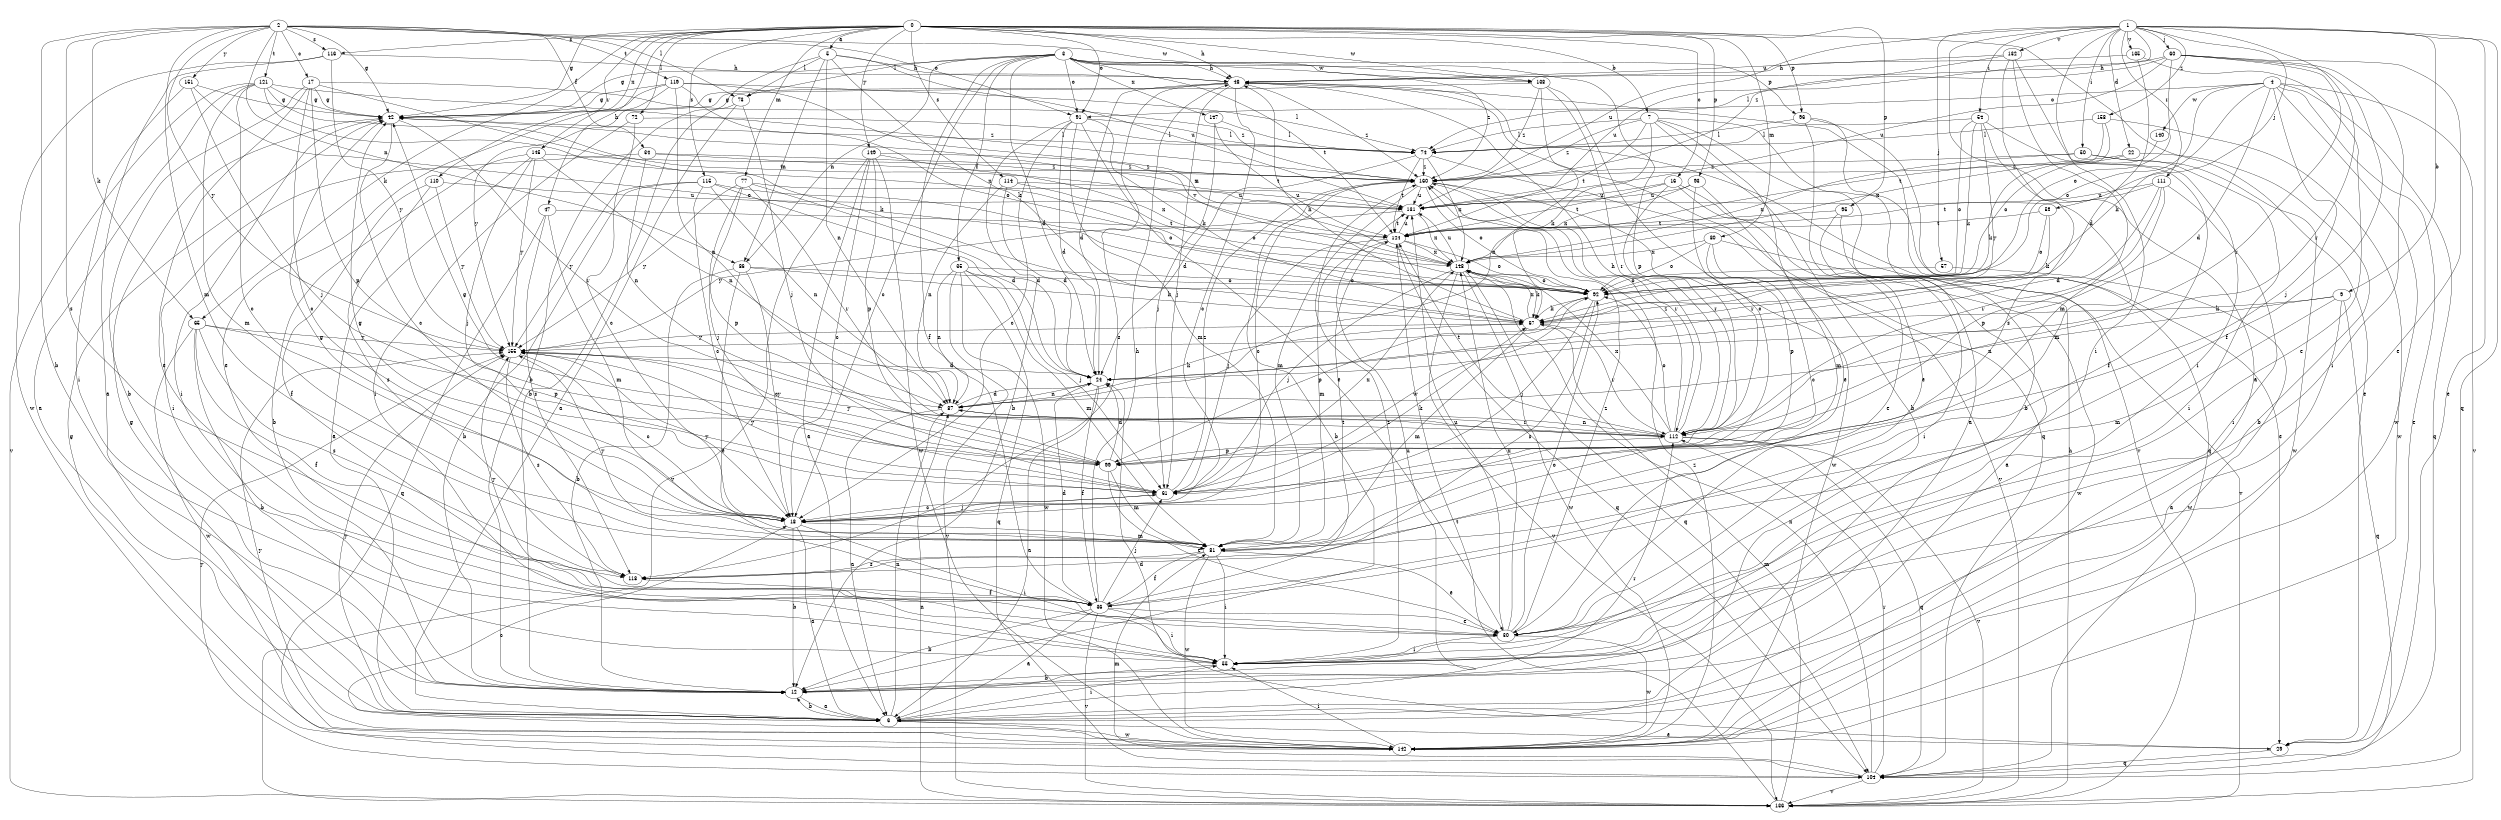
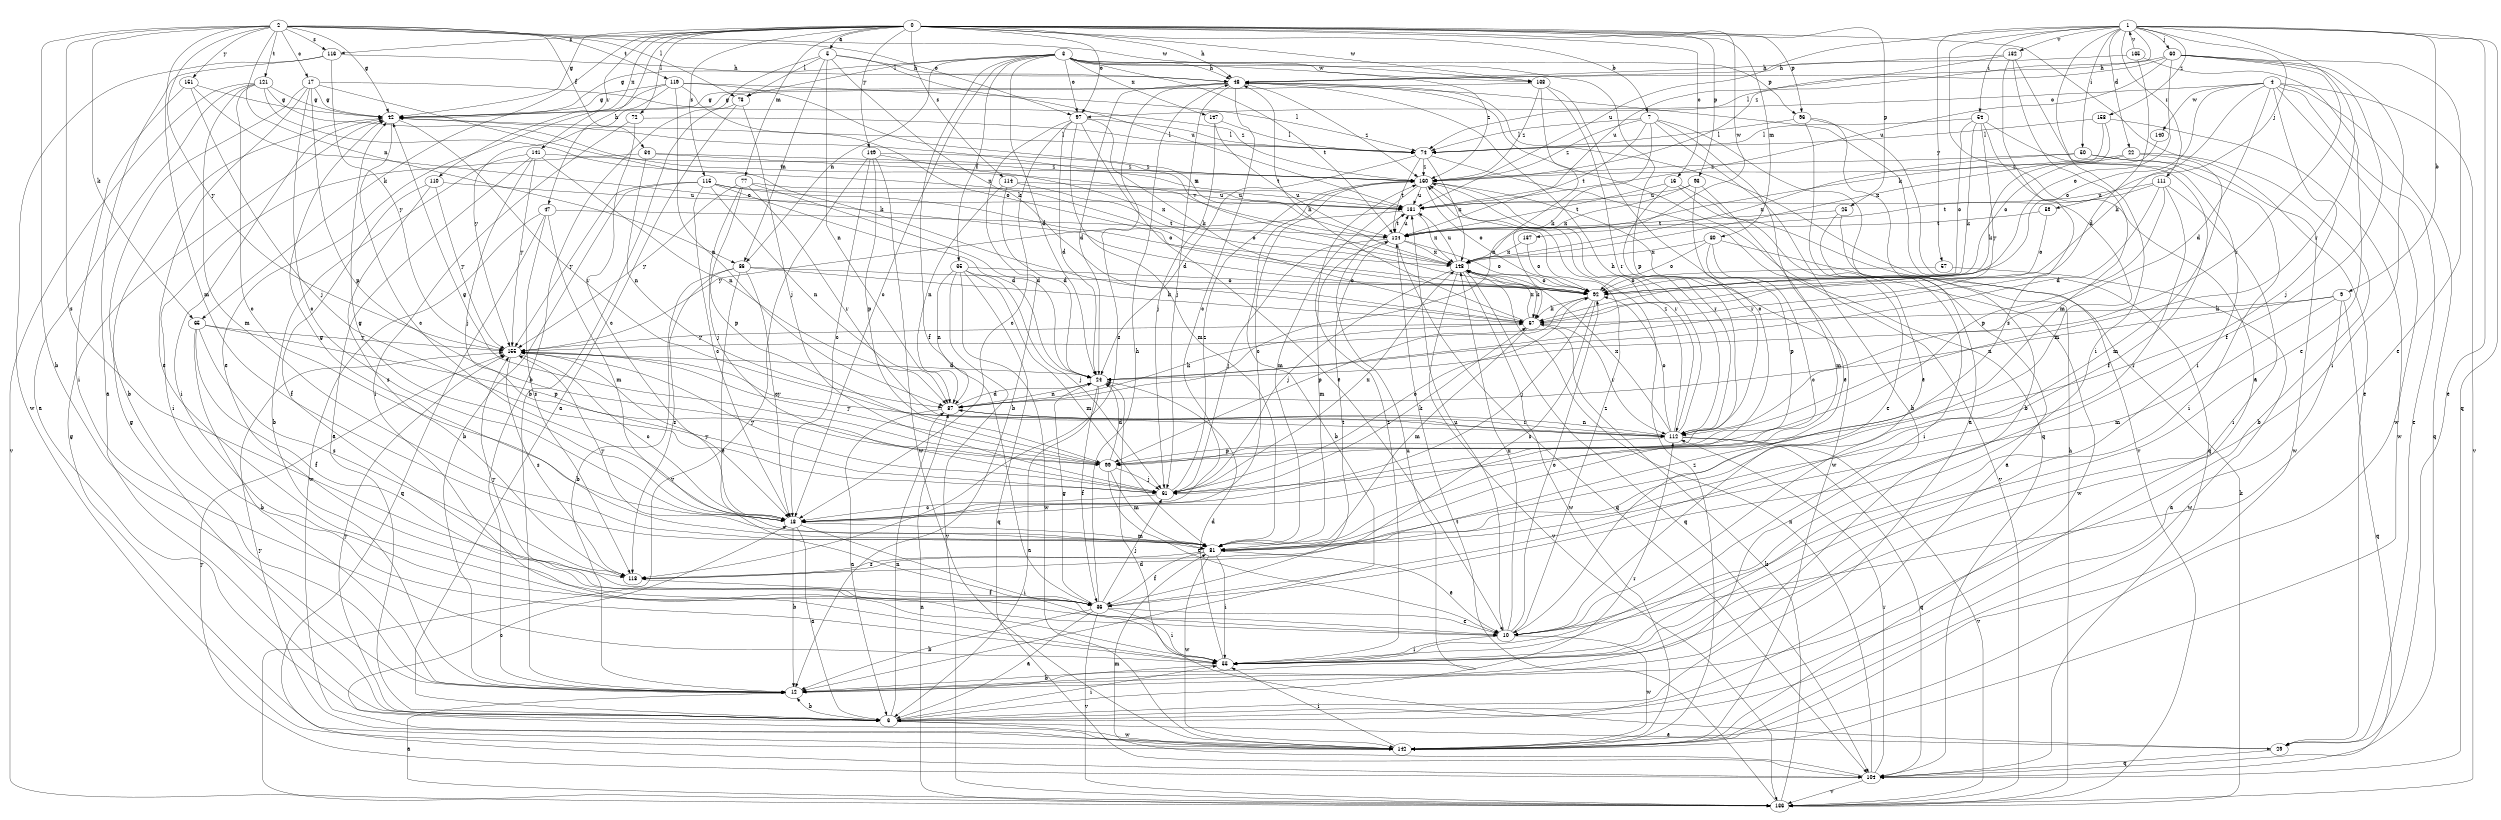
(2128, 39) -> (2132, 42)
(1765, 68) -> (1765, 68)
(1079, 118) -> (1079, 118)
(842, 128) -> none
(536, 153) -> (536, 153)
(1939, 153) -> (1939, 153)
(1900, 182) -> (1900, 182)
(1557, 199) -> (1040, 191)
(1844, 210) -> (1844, 210)
none -> (1527, 238)
(1821, 298) -> none
(2164, 317) -> none
(1937, 319) -> (1781, 468)
(1498, 390) -> none
(1415, 395) -> (1415, 395)
none -> (674, 400)
(806, 439) -> none
none -> (1848, 446)
(1064, 494) -> (1064, 494)
(2241, 494) -> (2241, 494)
none -> (1226, 495)
(959, 506) -> (1137, 476)
(1766, 565) -> (1766, 565)
(1506, 636) -> (1506, 636)
(837, 713) -> (868, 796)
(329, 725) -> (391, 722)
